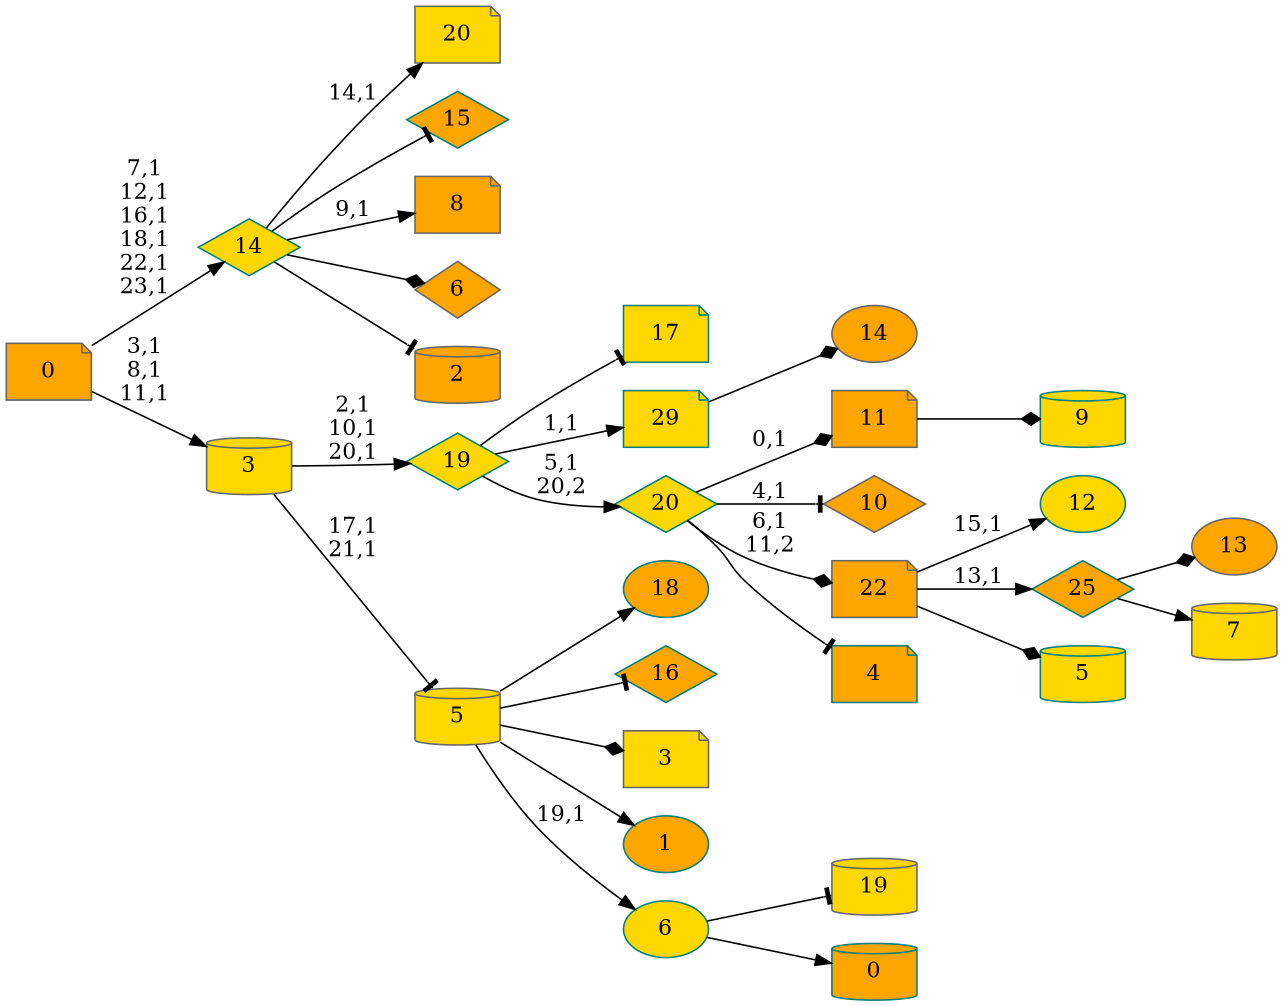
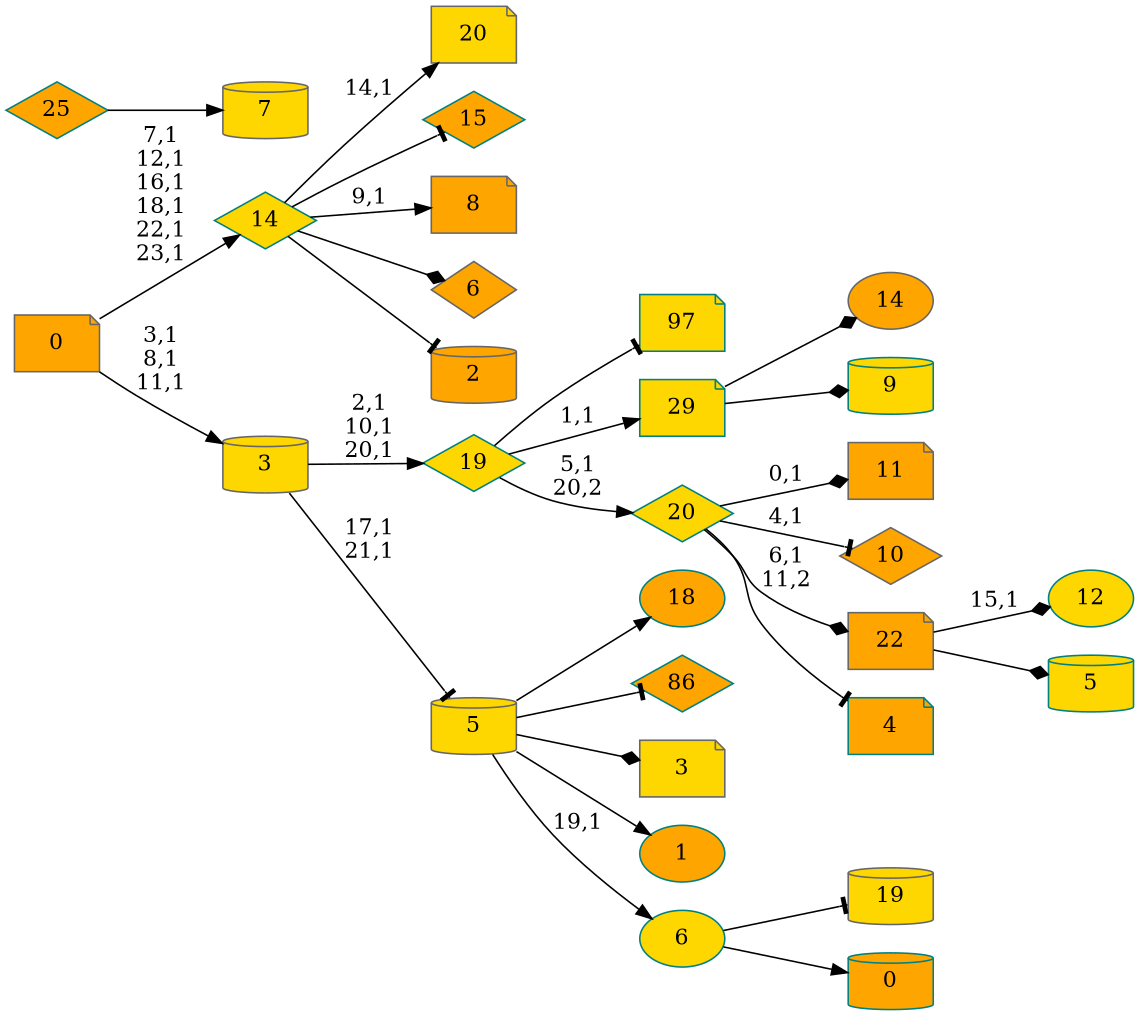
(666, 334) -> (682, 323)
(969, 419) -> (777, 398)
(1234, 547) -> none
(974, 548) -> (983, 622)
(966, 589) -> none
(666, 674) -> (682, 684)
